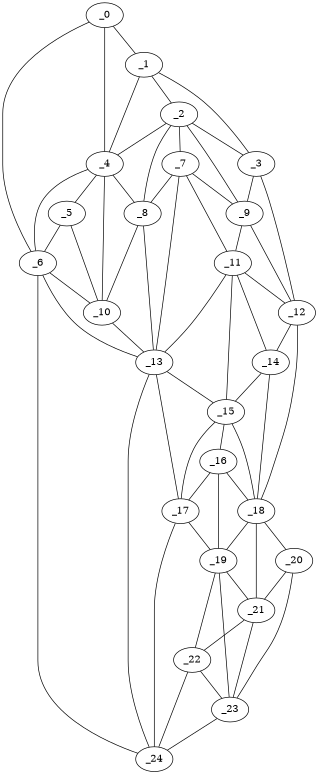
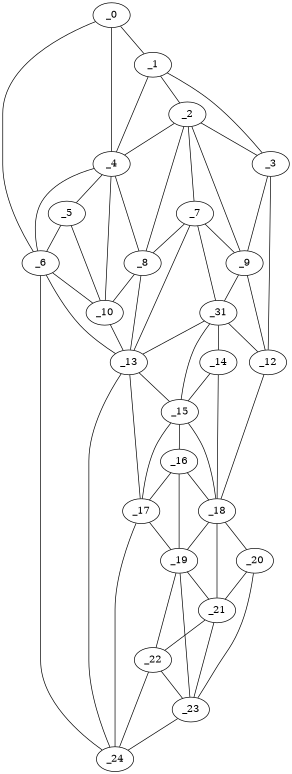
(233, 263) -> (218, 313)
(284, 338) -> none
